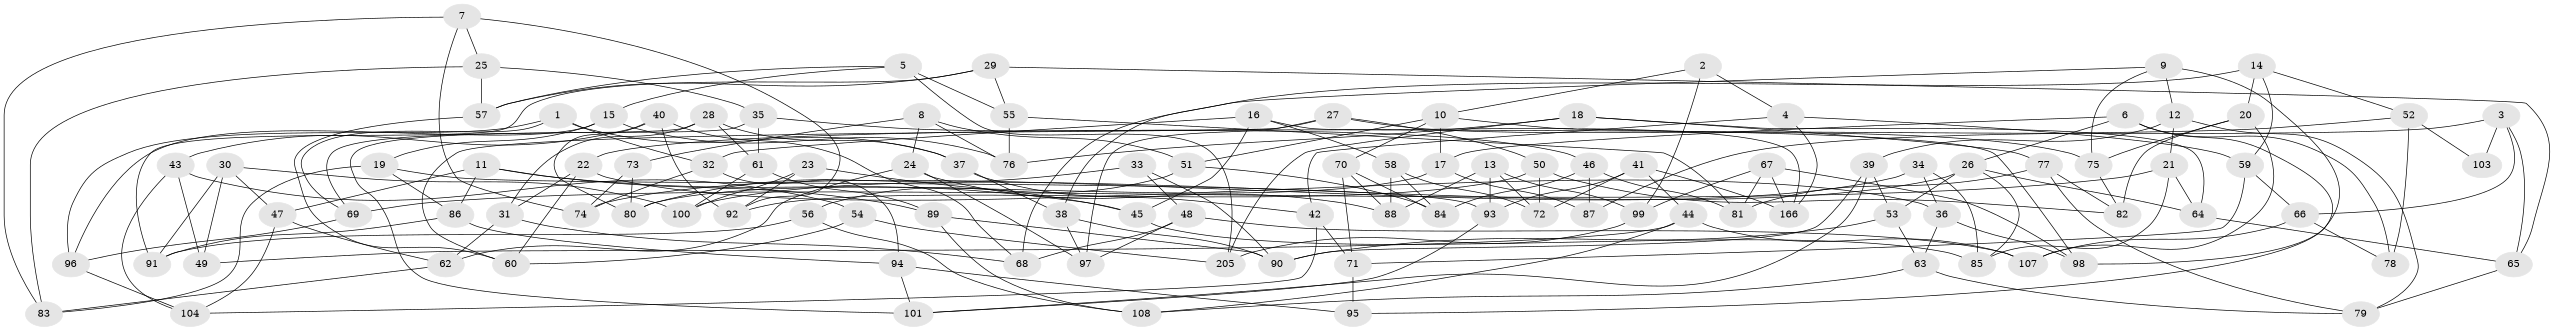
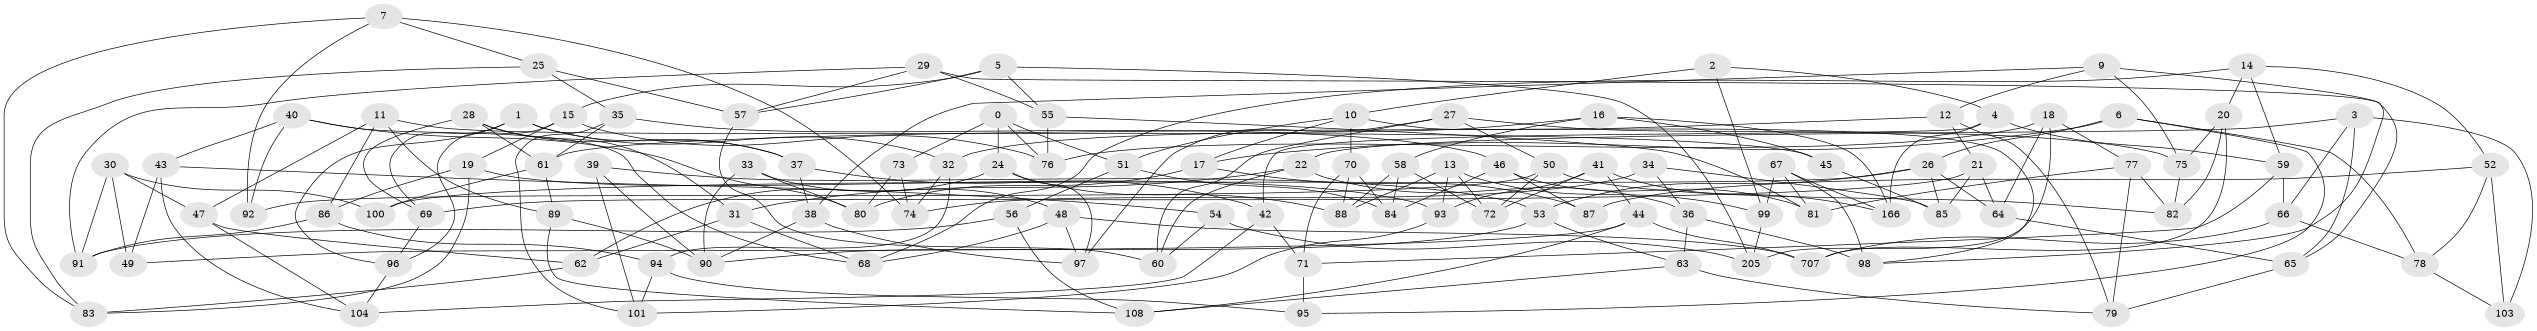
(922, 116) -> (998, 116)
(2022, 141) -> (1242, 131)
(808, 165) -> none
(2028, 265) -> (1810, 265)
none -> (2462, 289)
